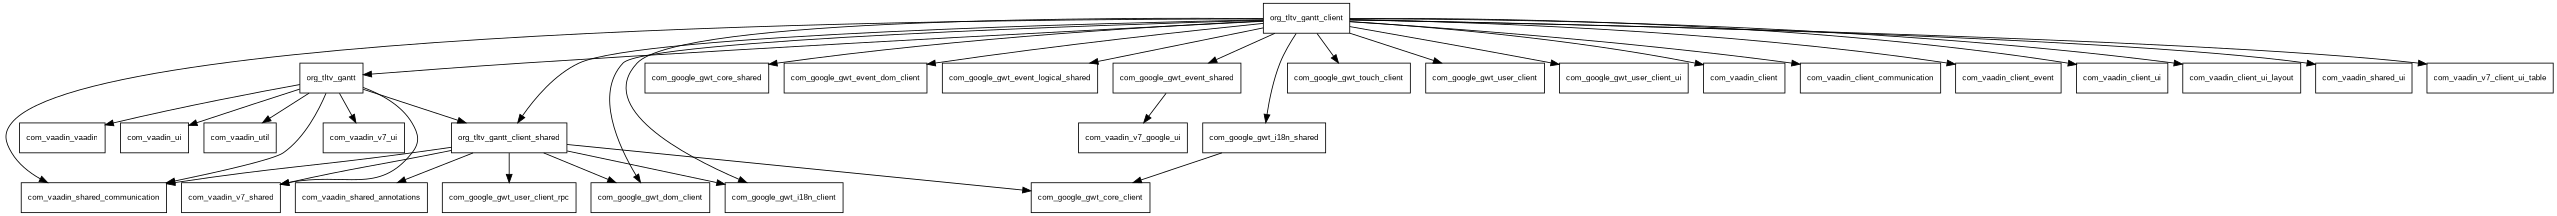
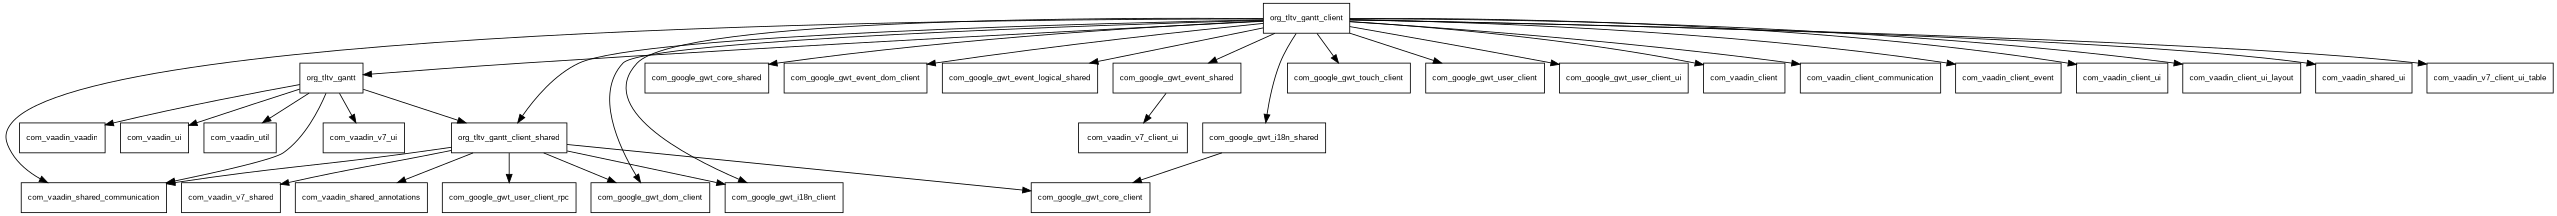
(1133, 138) -> (1133, 138)
(399, 166) -> none
